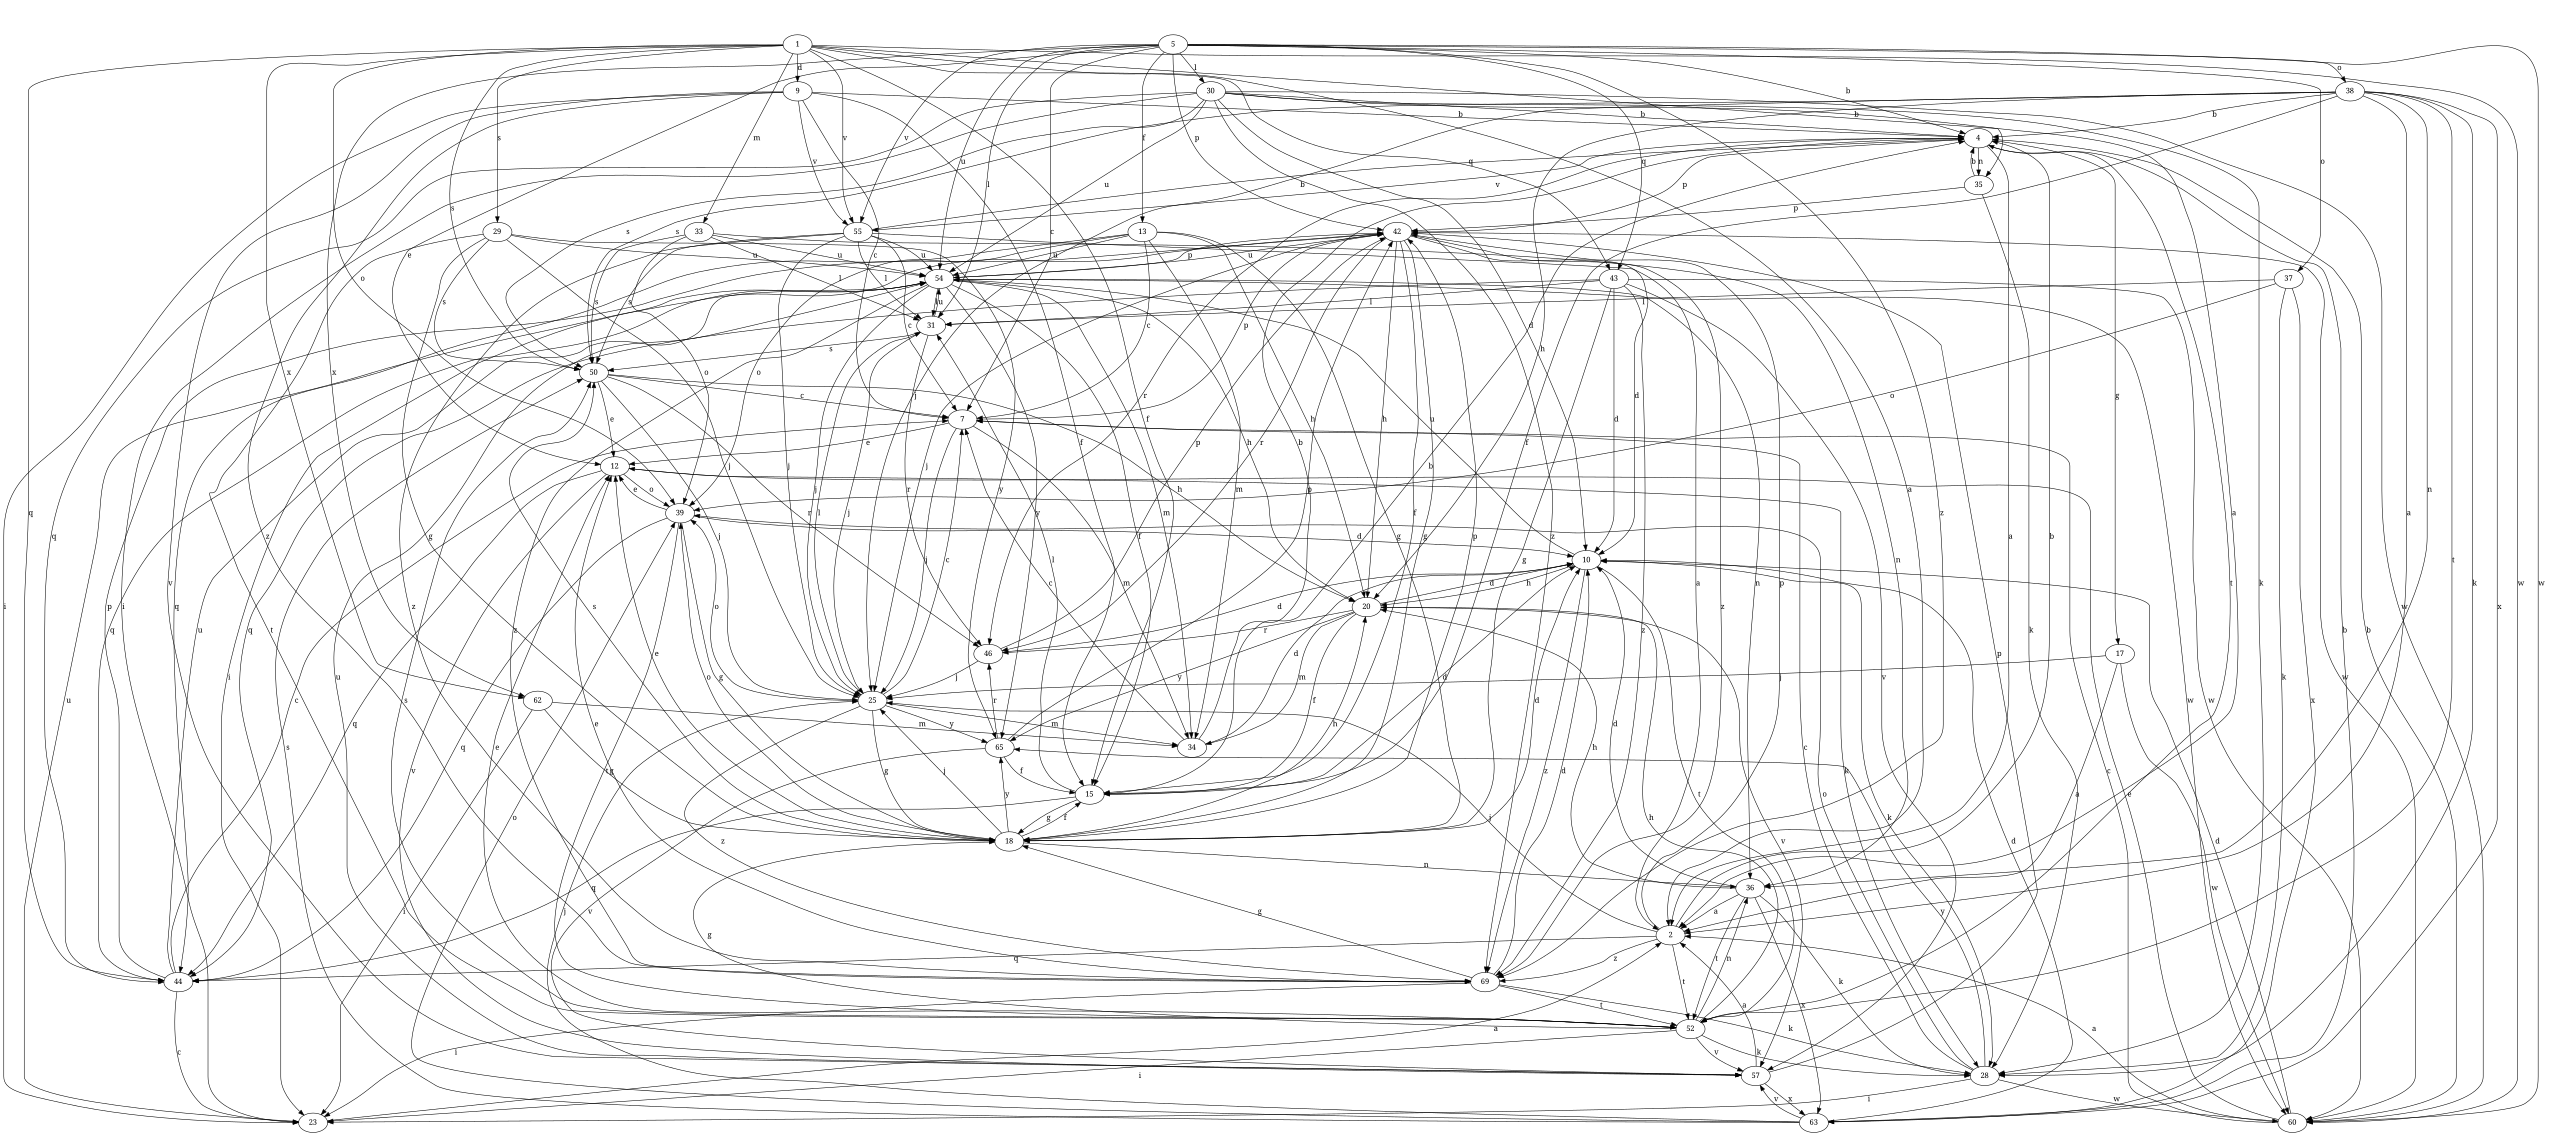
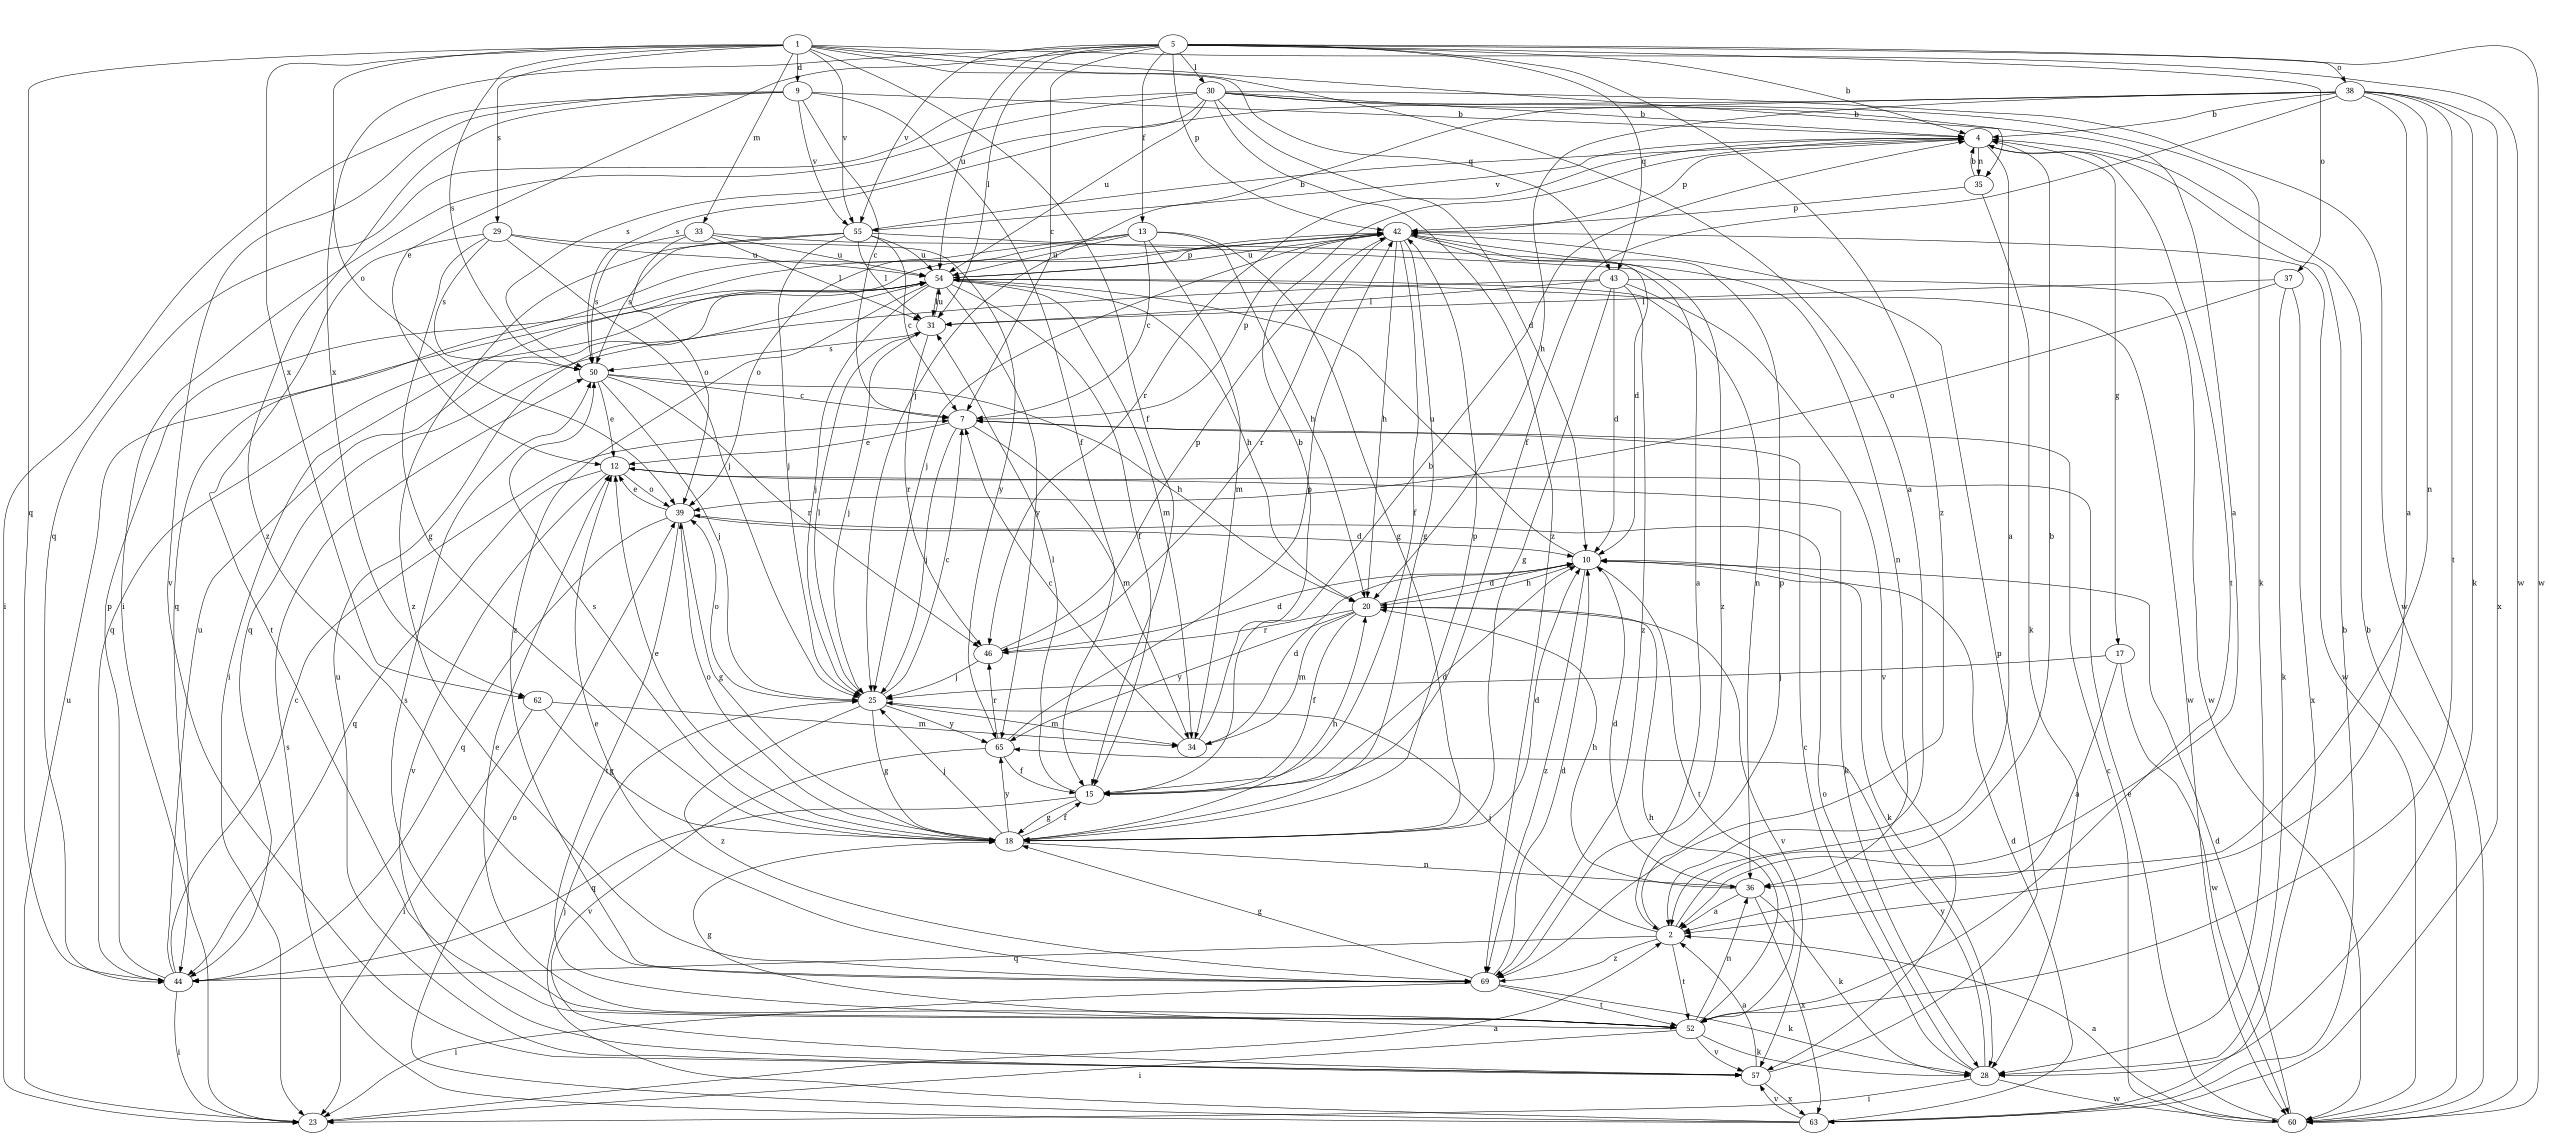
(1716, 954) -> none
(179, 1052) -> (179, 1052)
